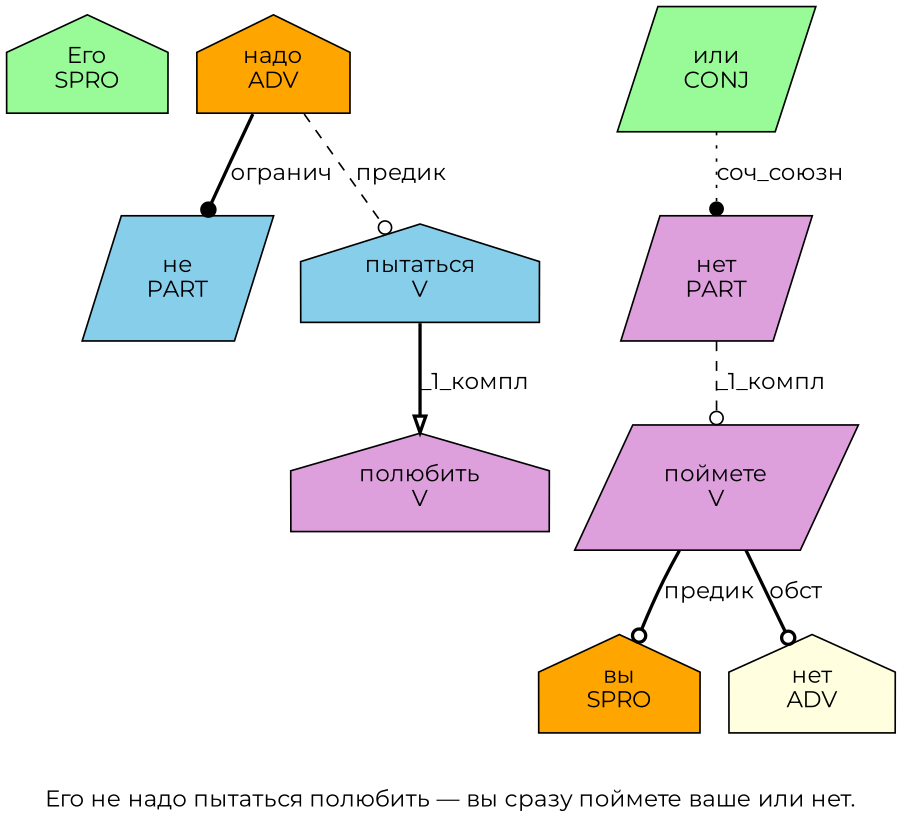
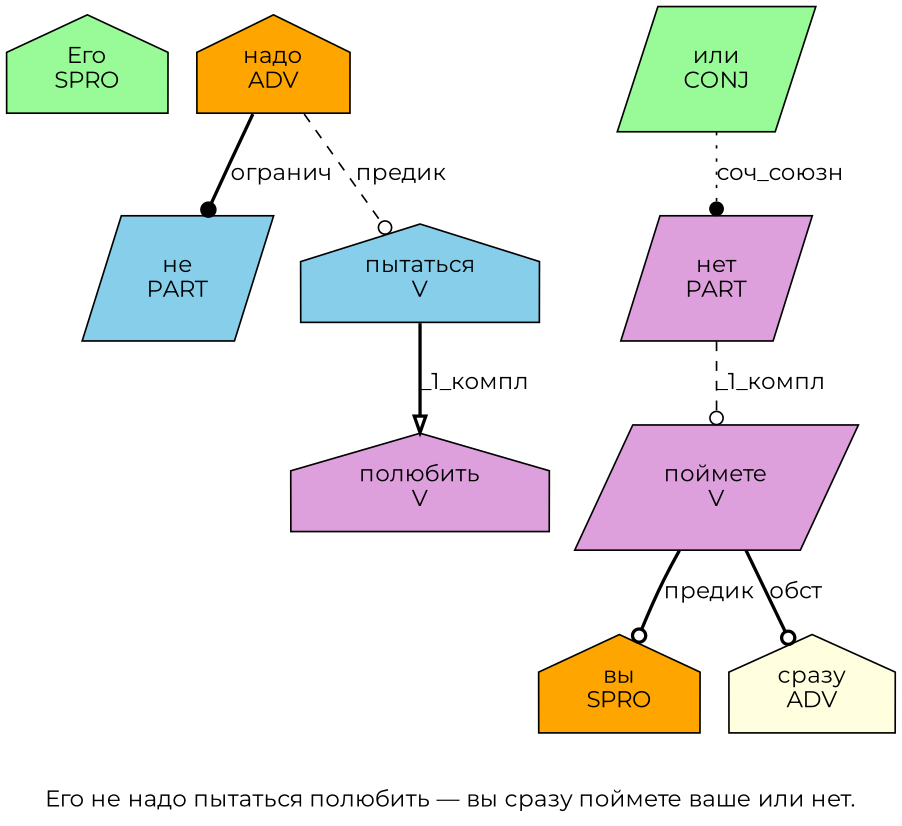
(812, 689) -> (812, 689)
